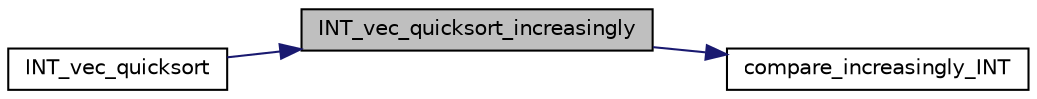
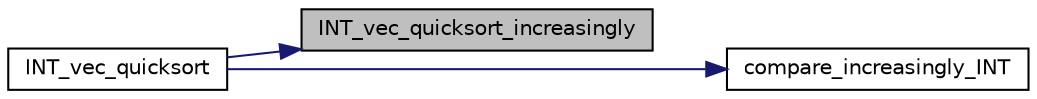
(679, 50) -> (467, 69)
